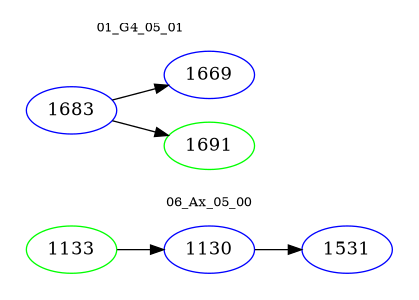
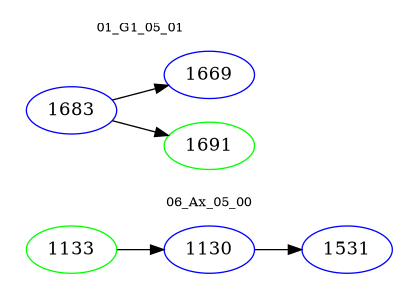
(140, 28) -> (140, 28)
